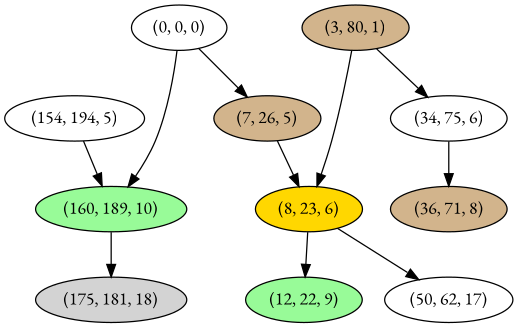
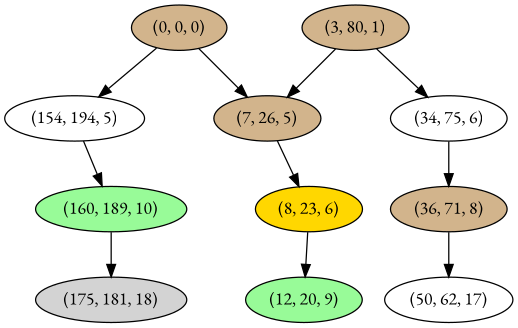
(179, 28) -> (179, 28)
(339, 113) -> (316, 69)
(164, 116) -> (133, 68)
(373, 250) -> (449, 248)
(304, 300) -> (304, 300)
